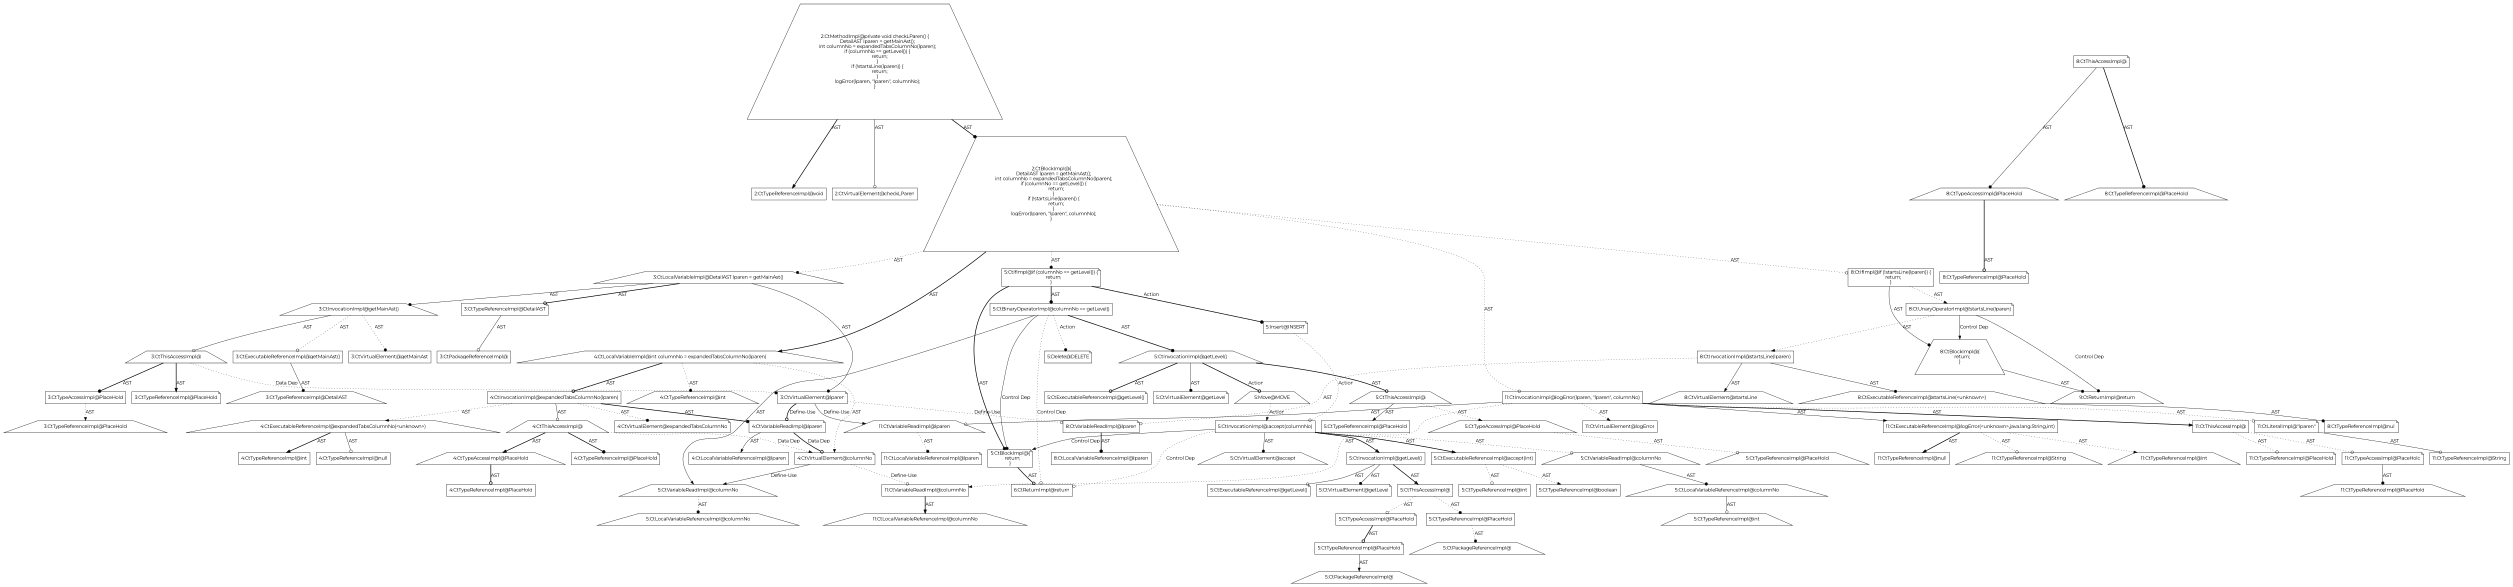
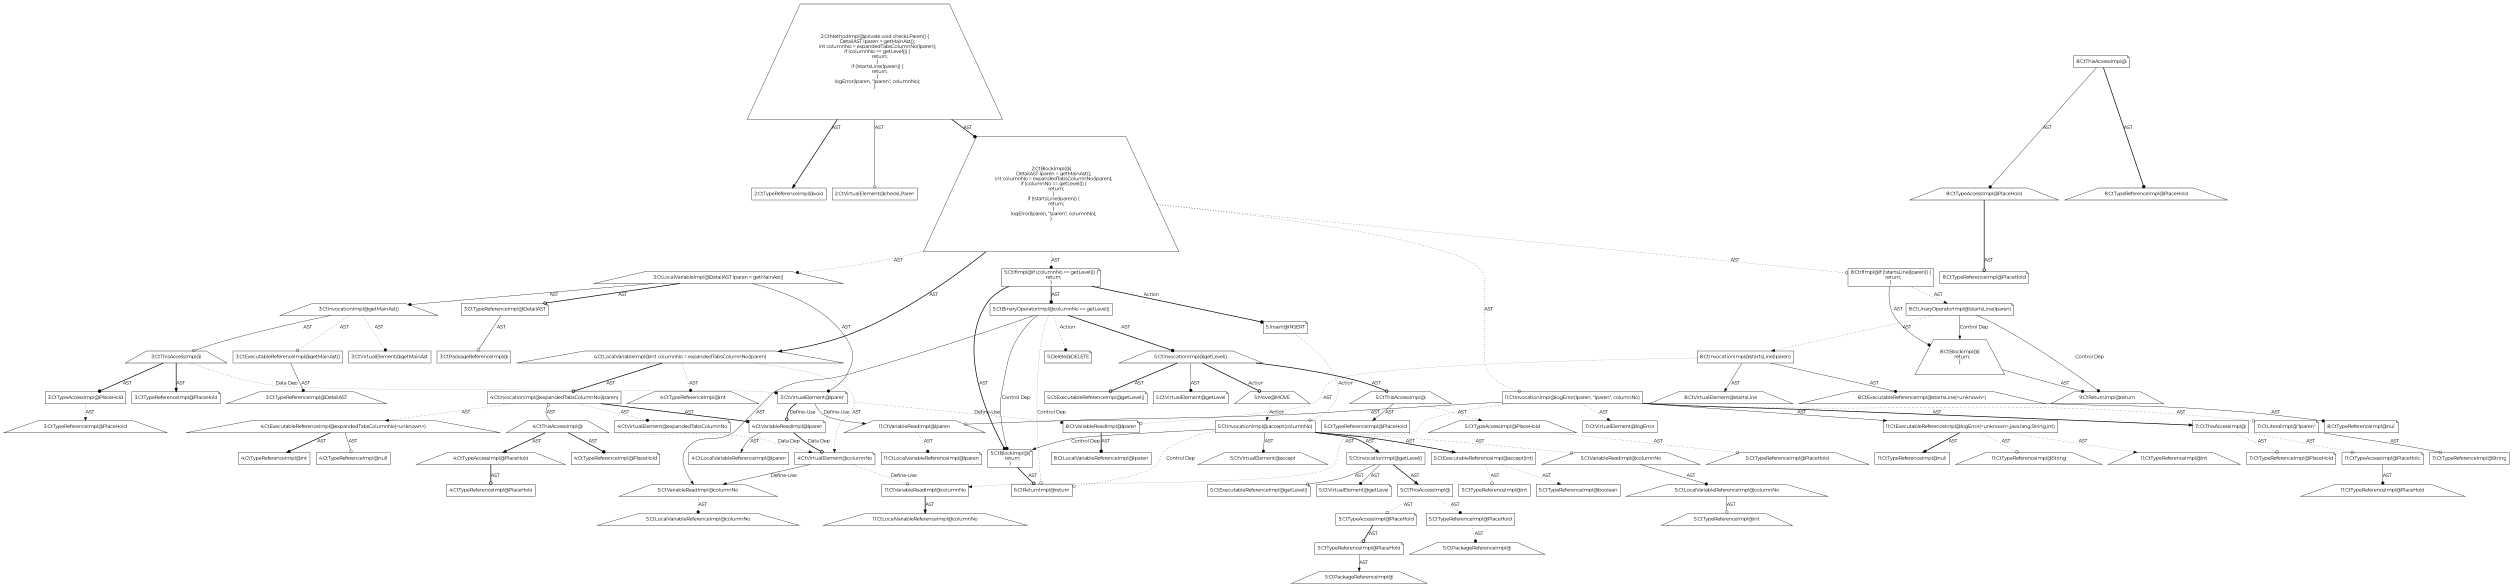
(557, 411) -> (546, 414)
(954, 412) -> (954, 412)
